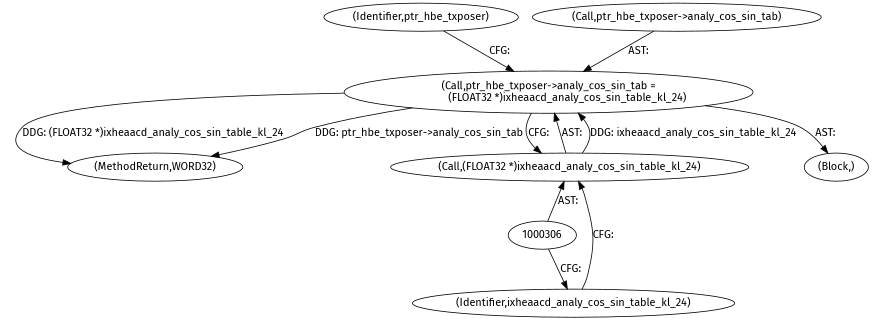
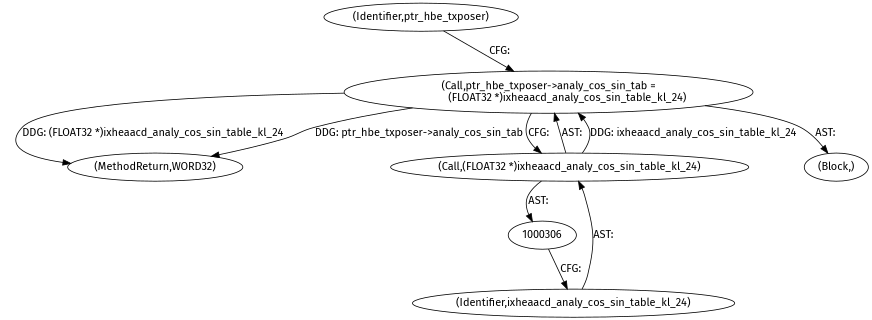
(677, 17) -> none
(554, 205) -> (528, 195)
(605, 235) -> (605, 235)
